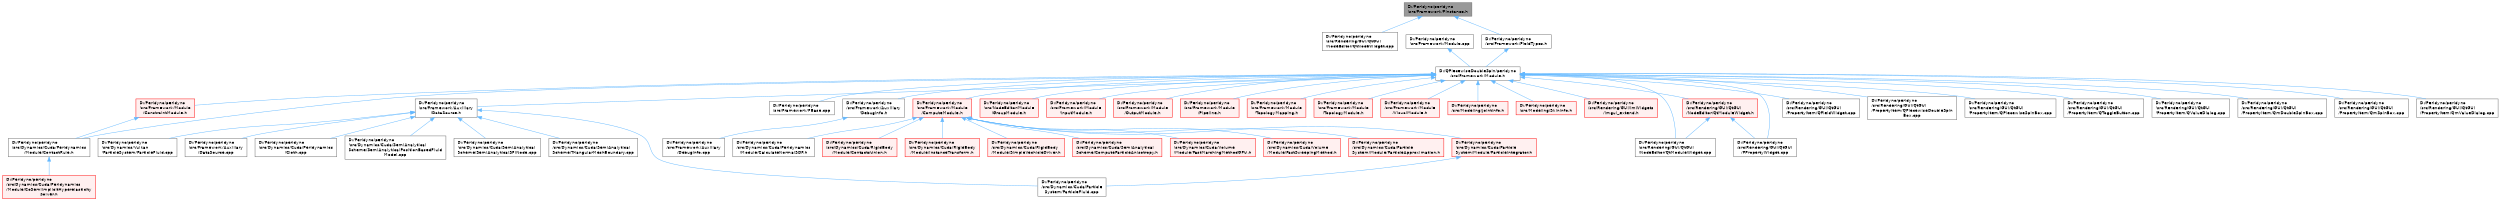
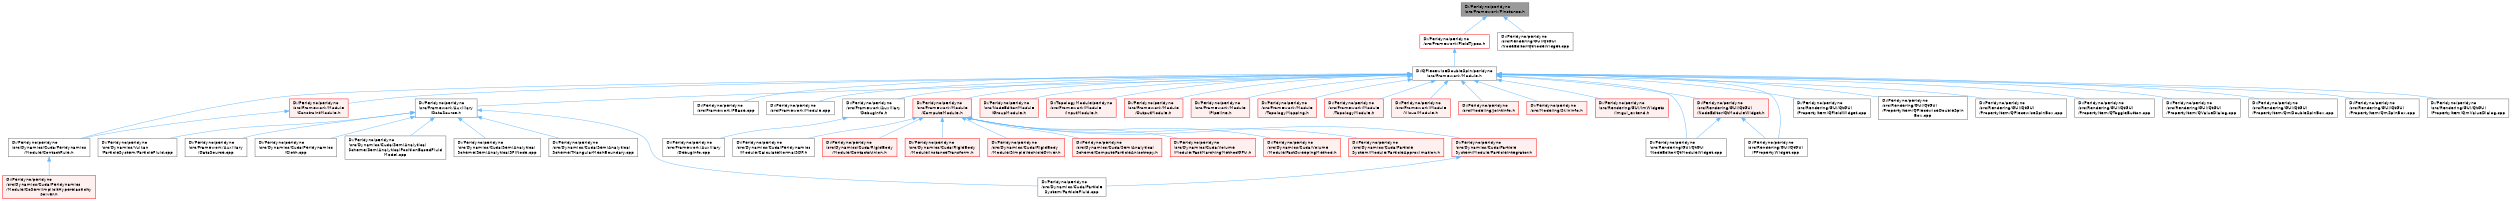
(1517, 41) -> (1455, 41)
(1461, 59) -> (1039, 82)
(1076, 108) -> (1081, 108)
